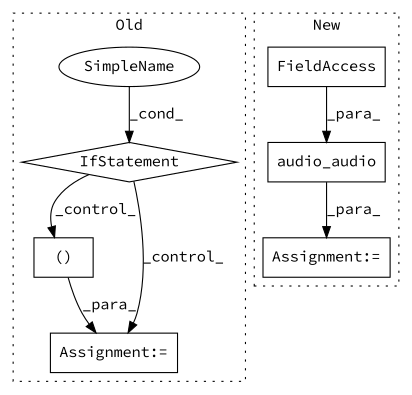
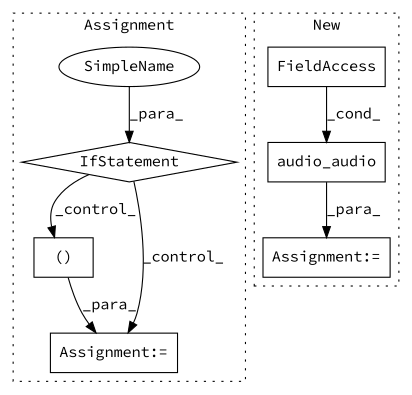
(129, 26) -> (129, 26)
(157, 115) -> (157, 115)
(354, 115) -> (354, 115)
